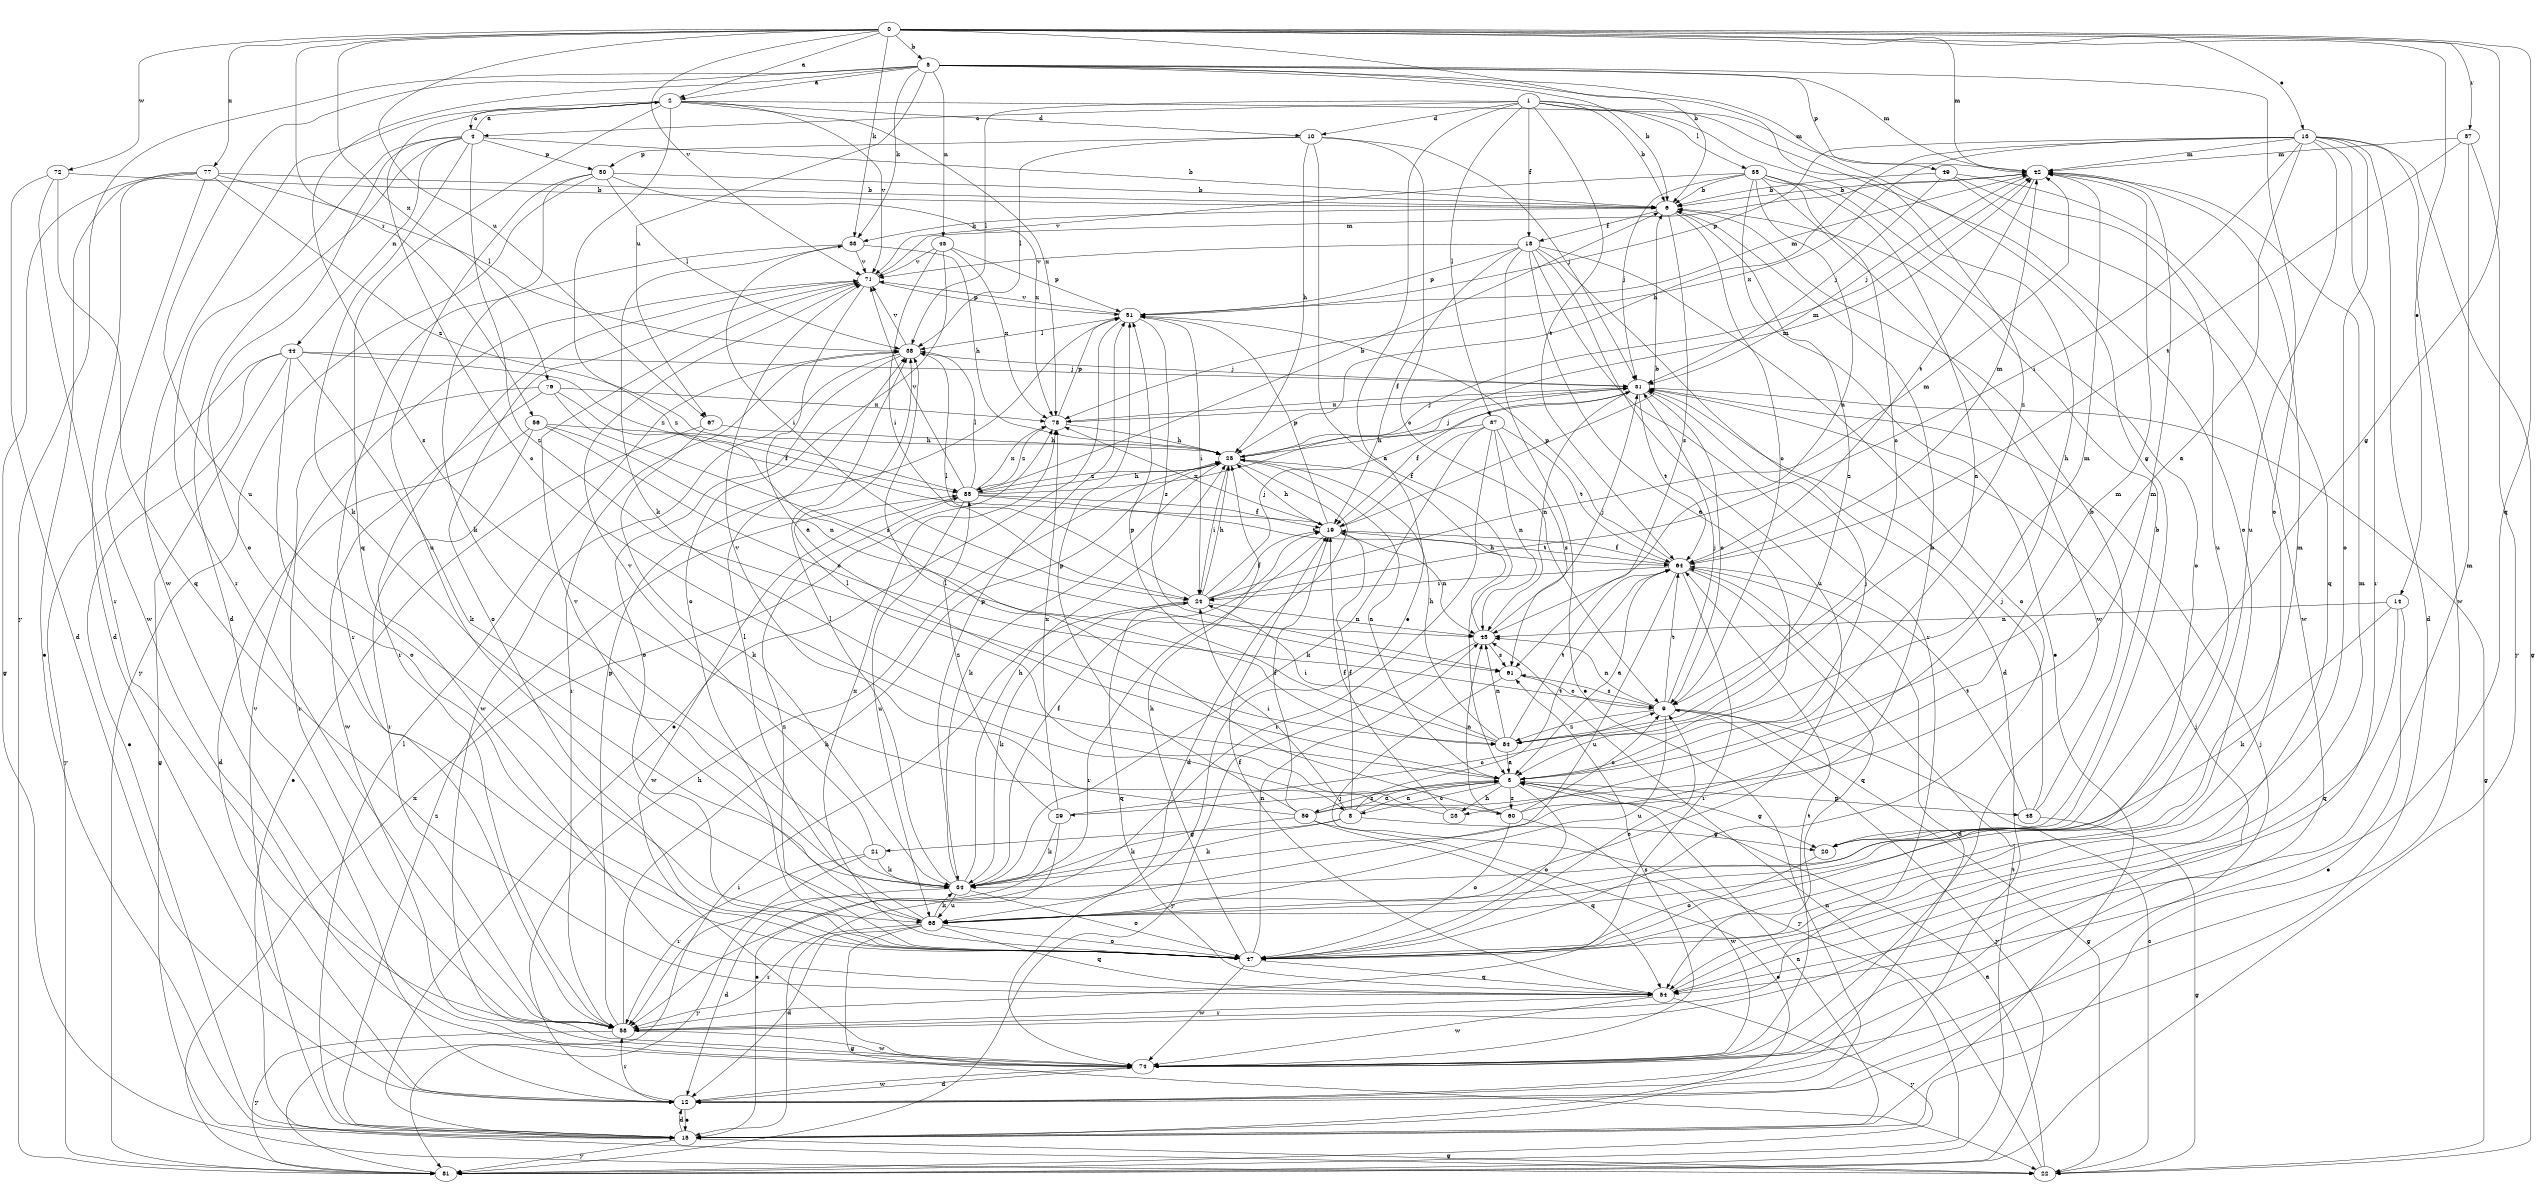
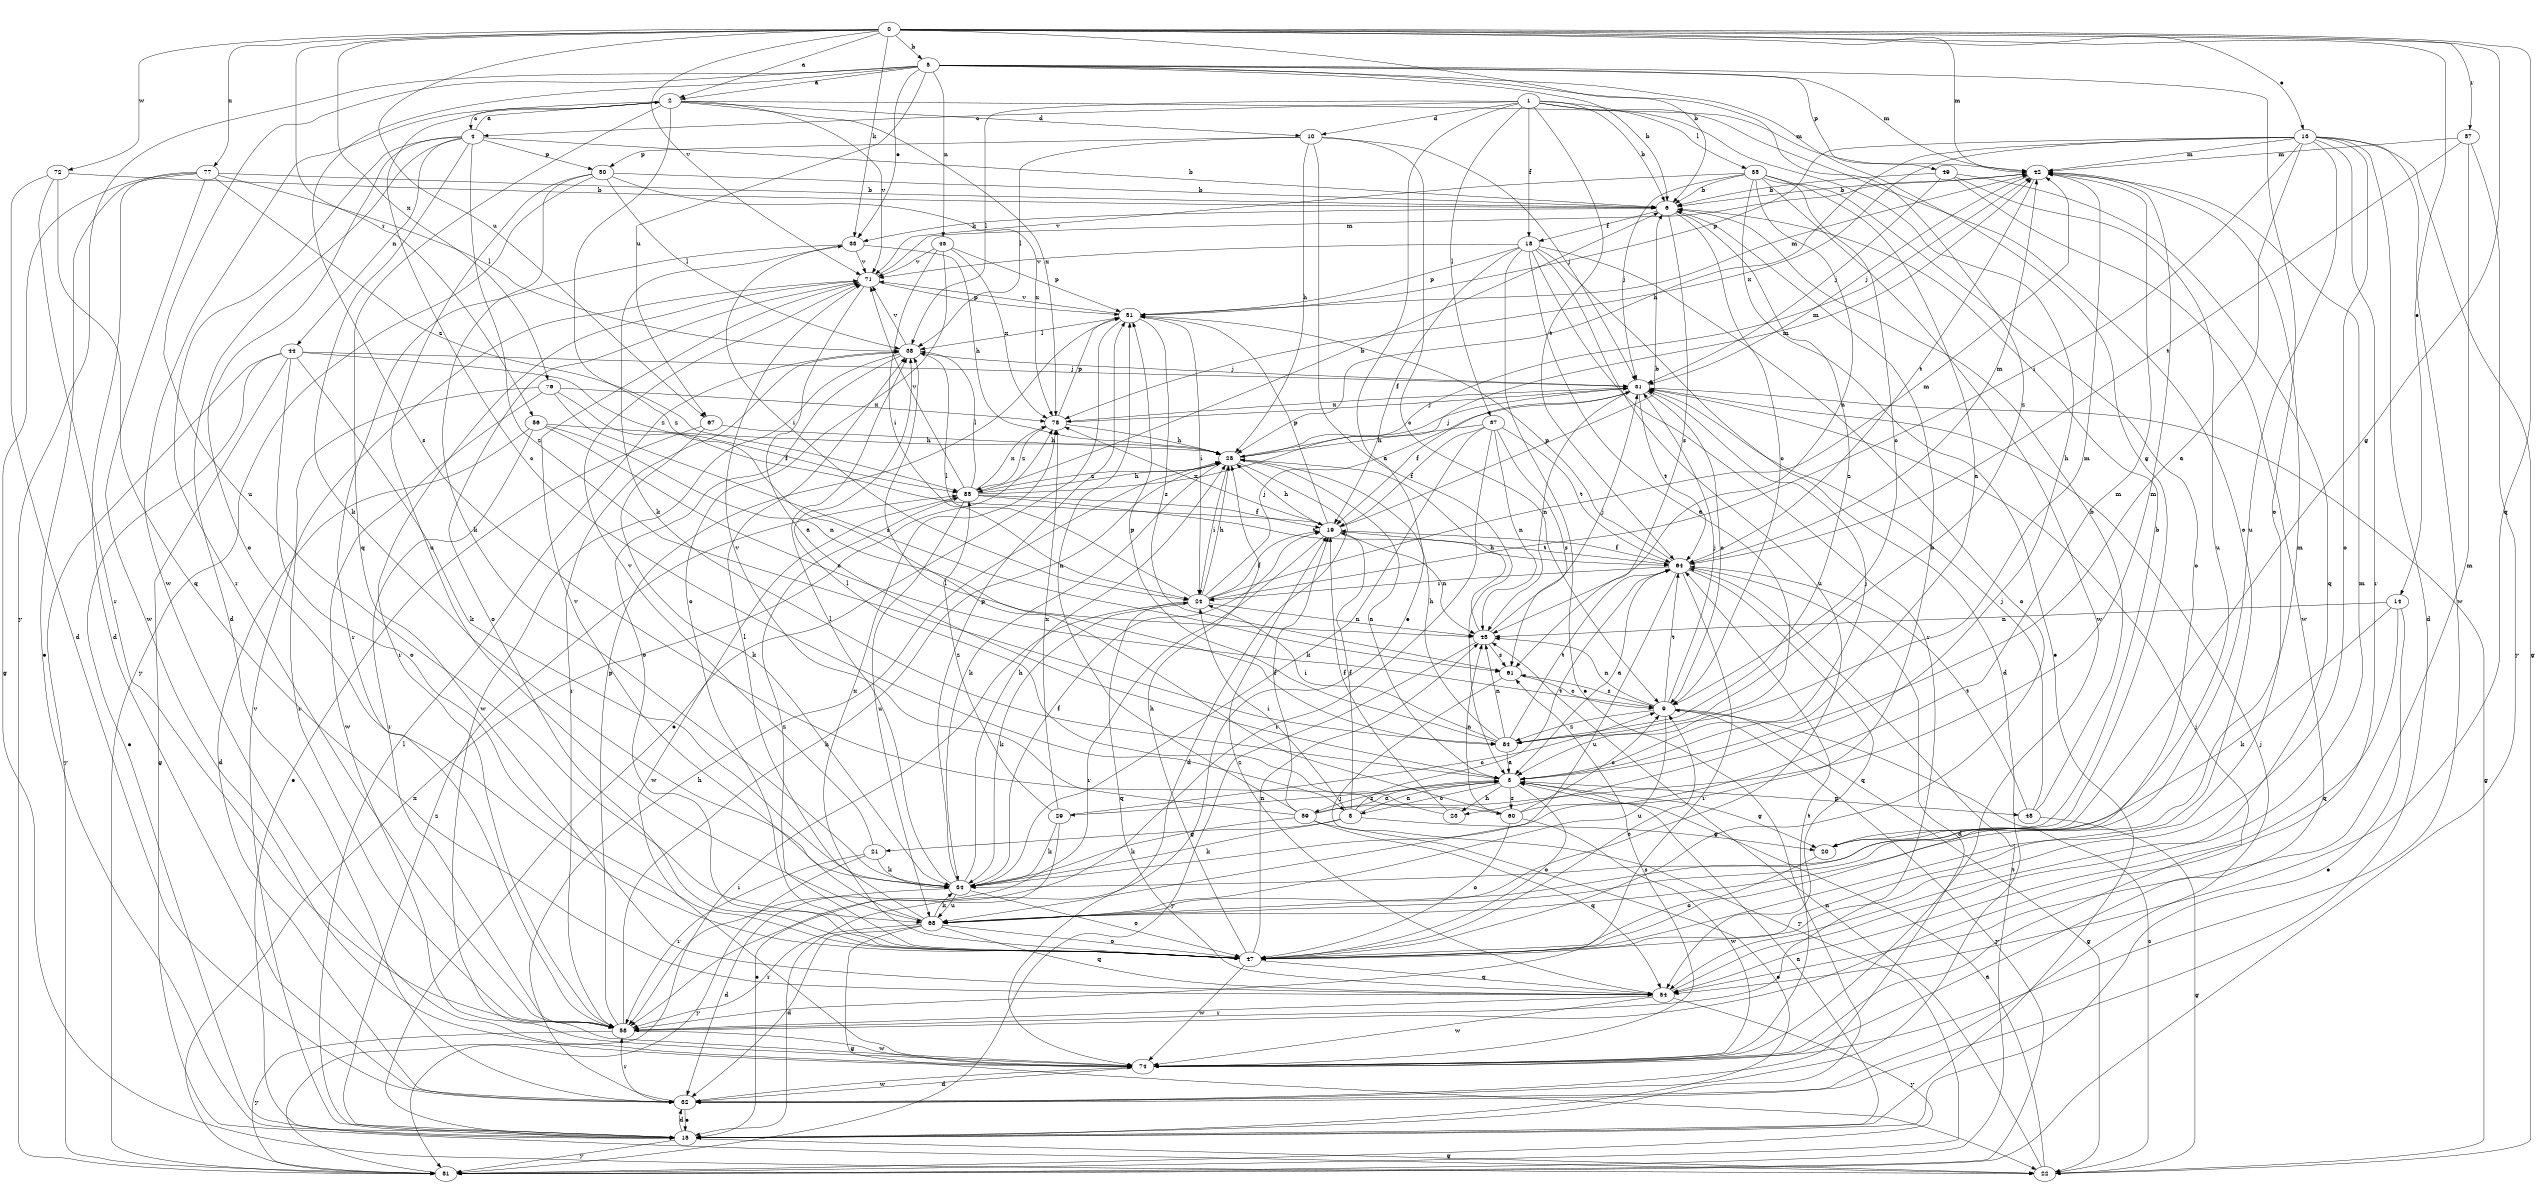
(898, 155) -> (898, 155)
(1062, 566) -> (1062, 566)
(1240, 763) -> (1240, 763)
(685, 1102) -> (685, 1102)
